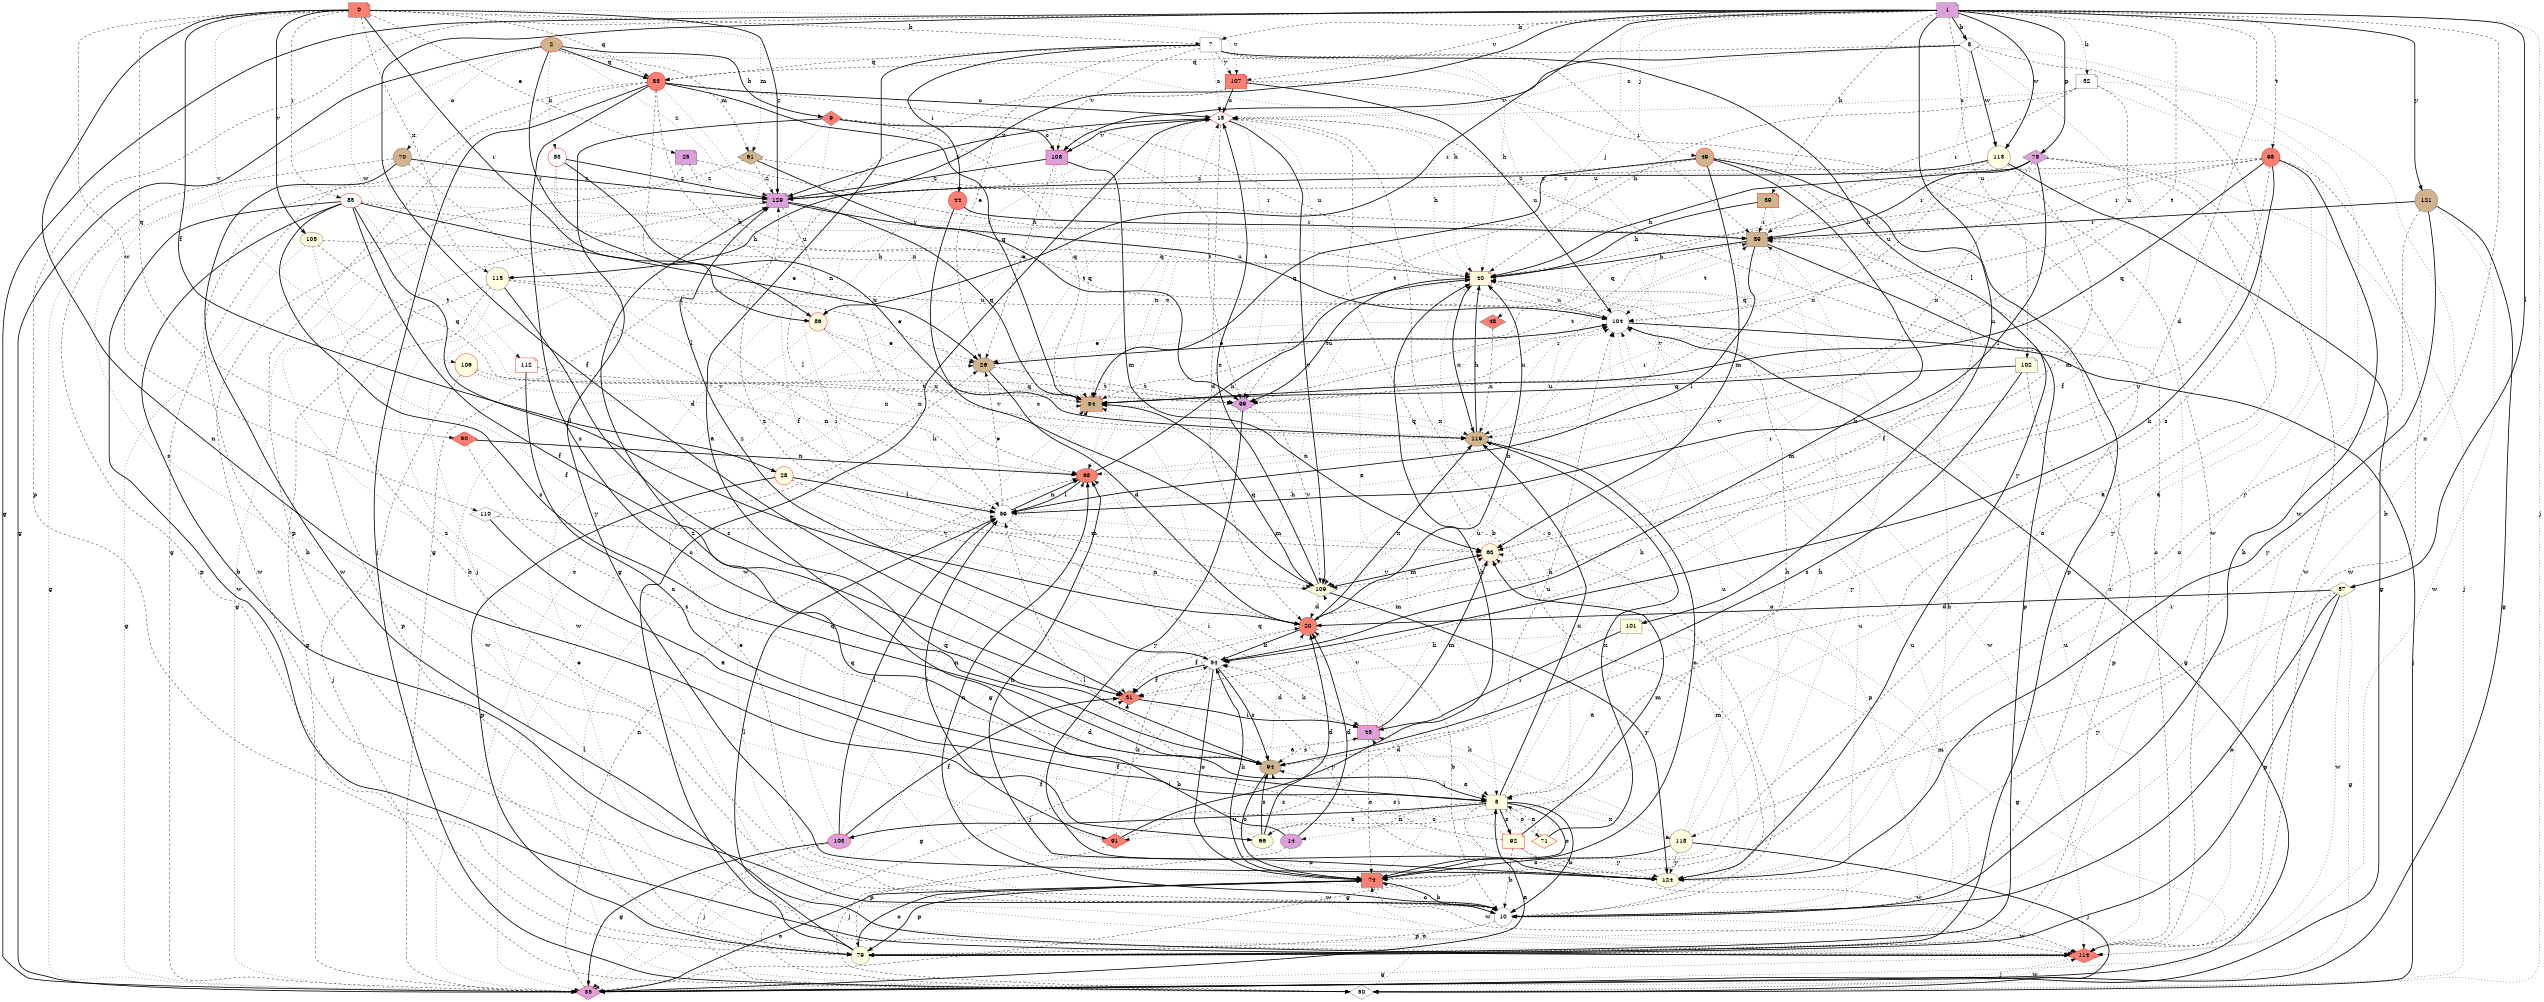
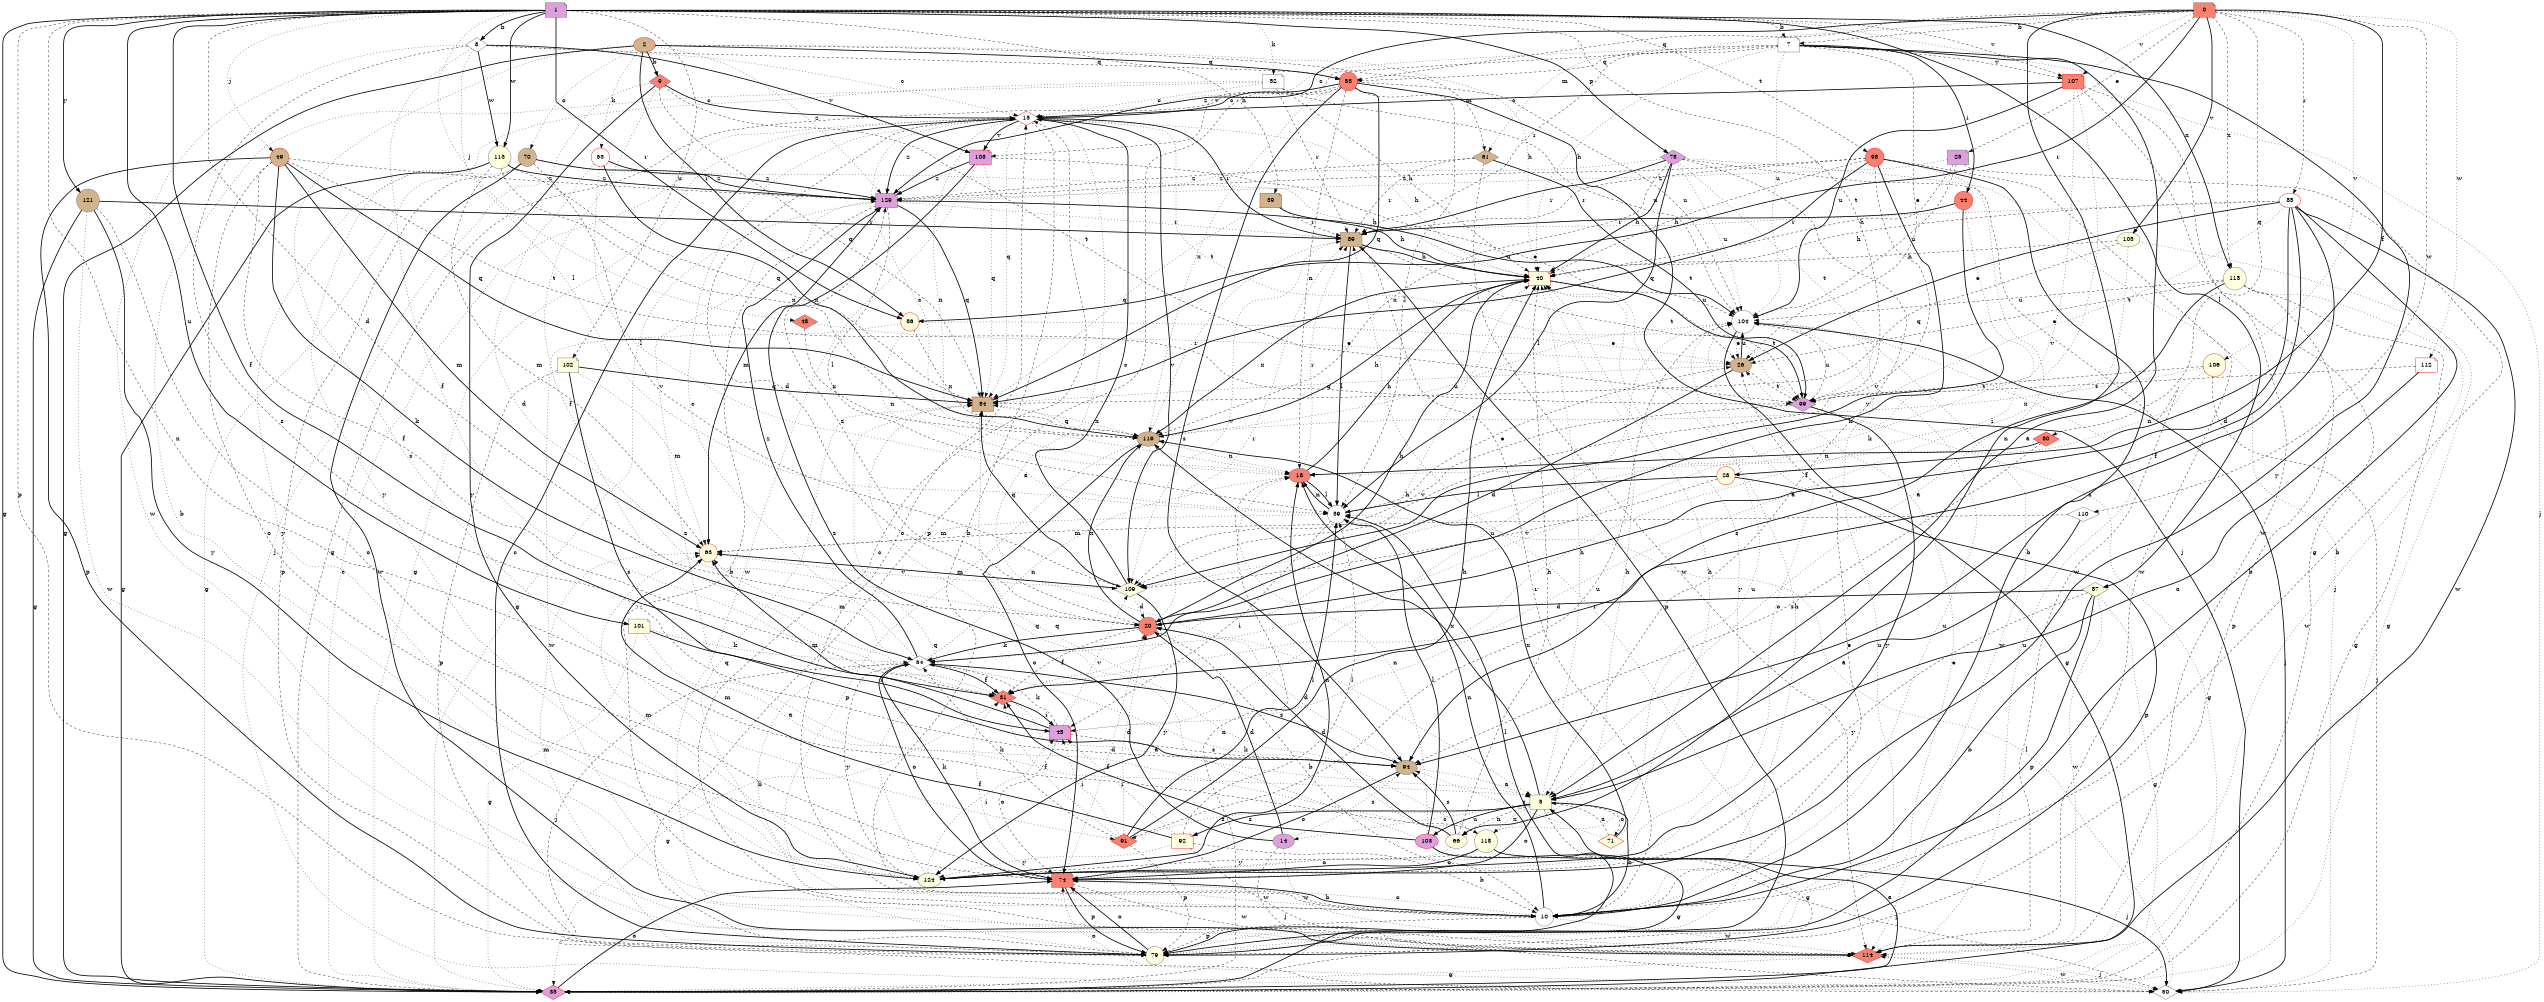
(949, 126) -> (835, 115)
none -> (1202, 147)
(1087, 476) -> (1300, 476)
